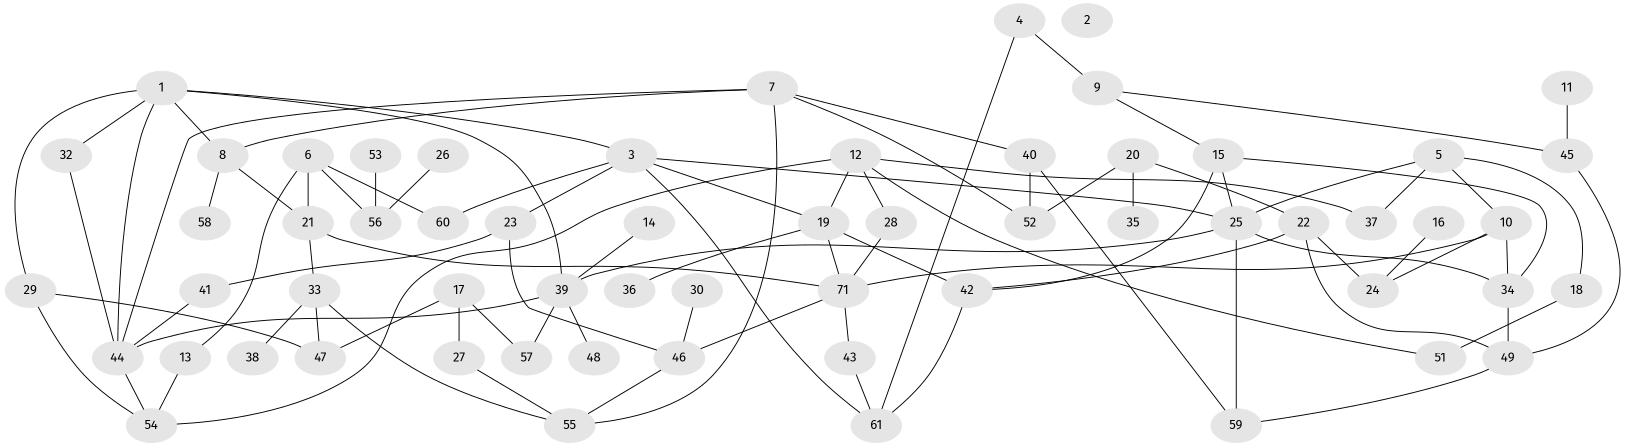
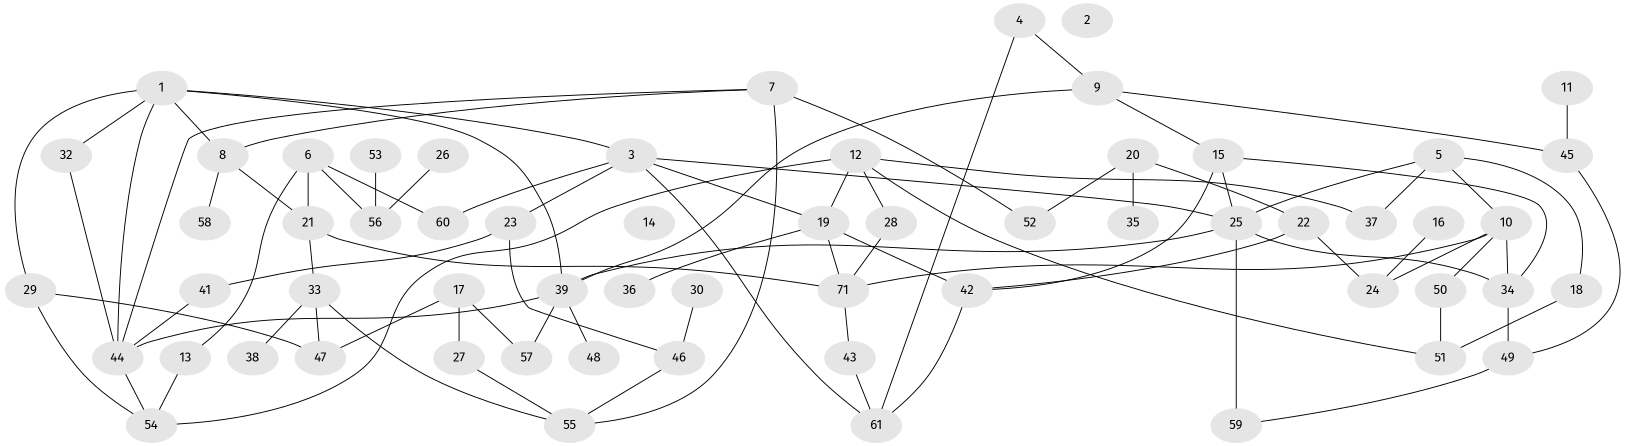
(1030, 156) -> none
(606, 257) -> (810, 144)
none -> (1441, 291)
(761, 324) -> none
(1374, 327) -> none
